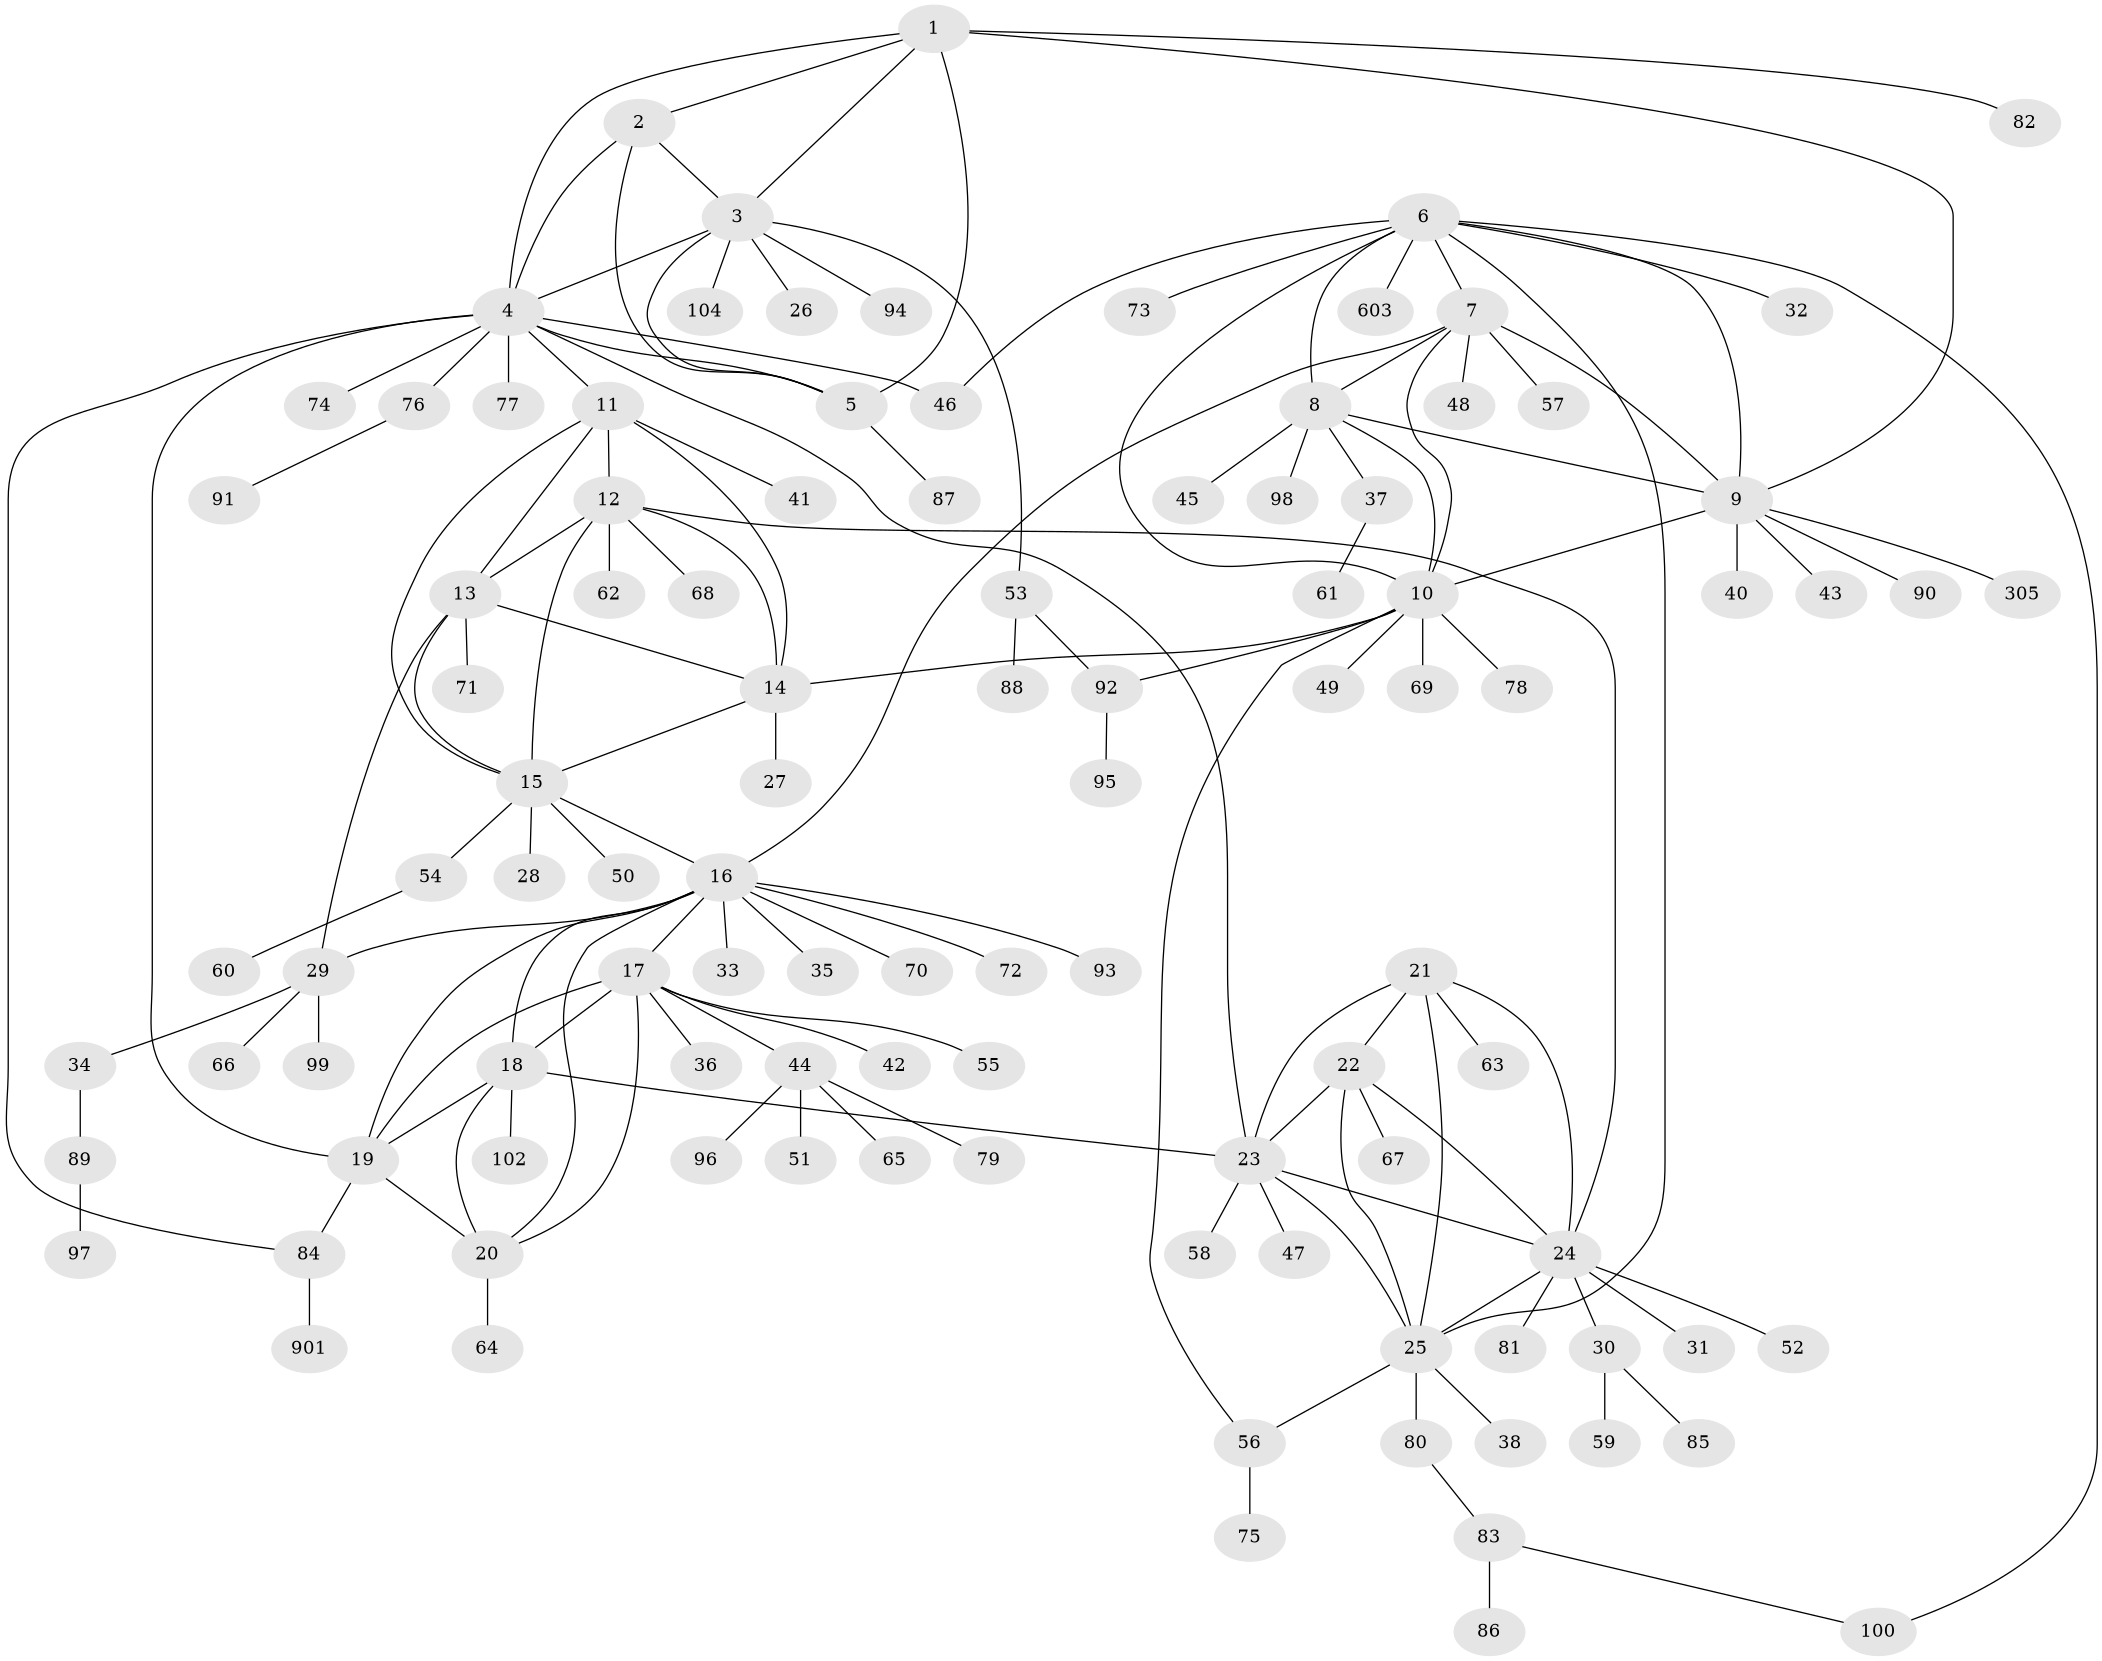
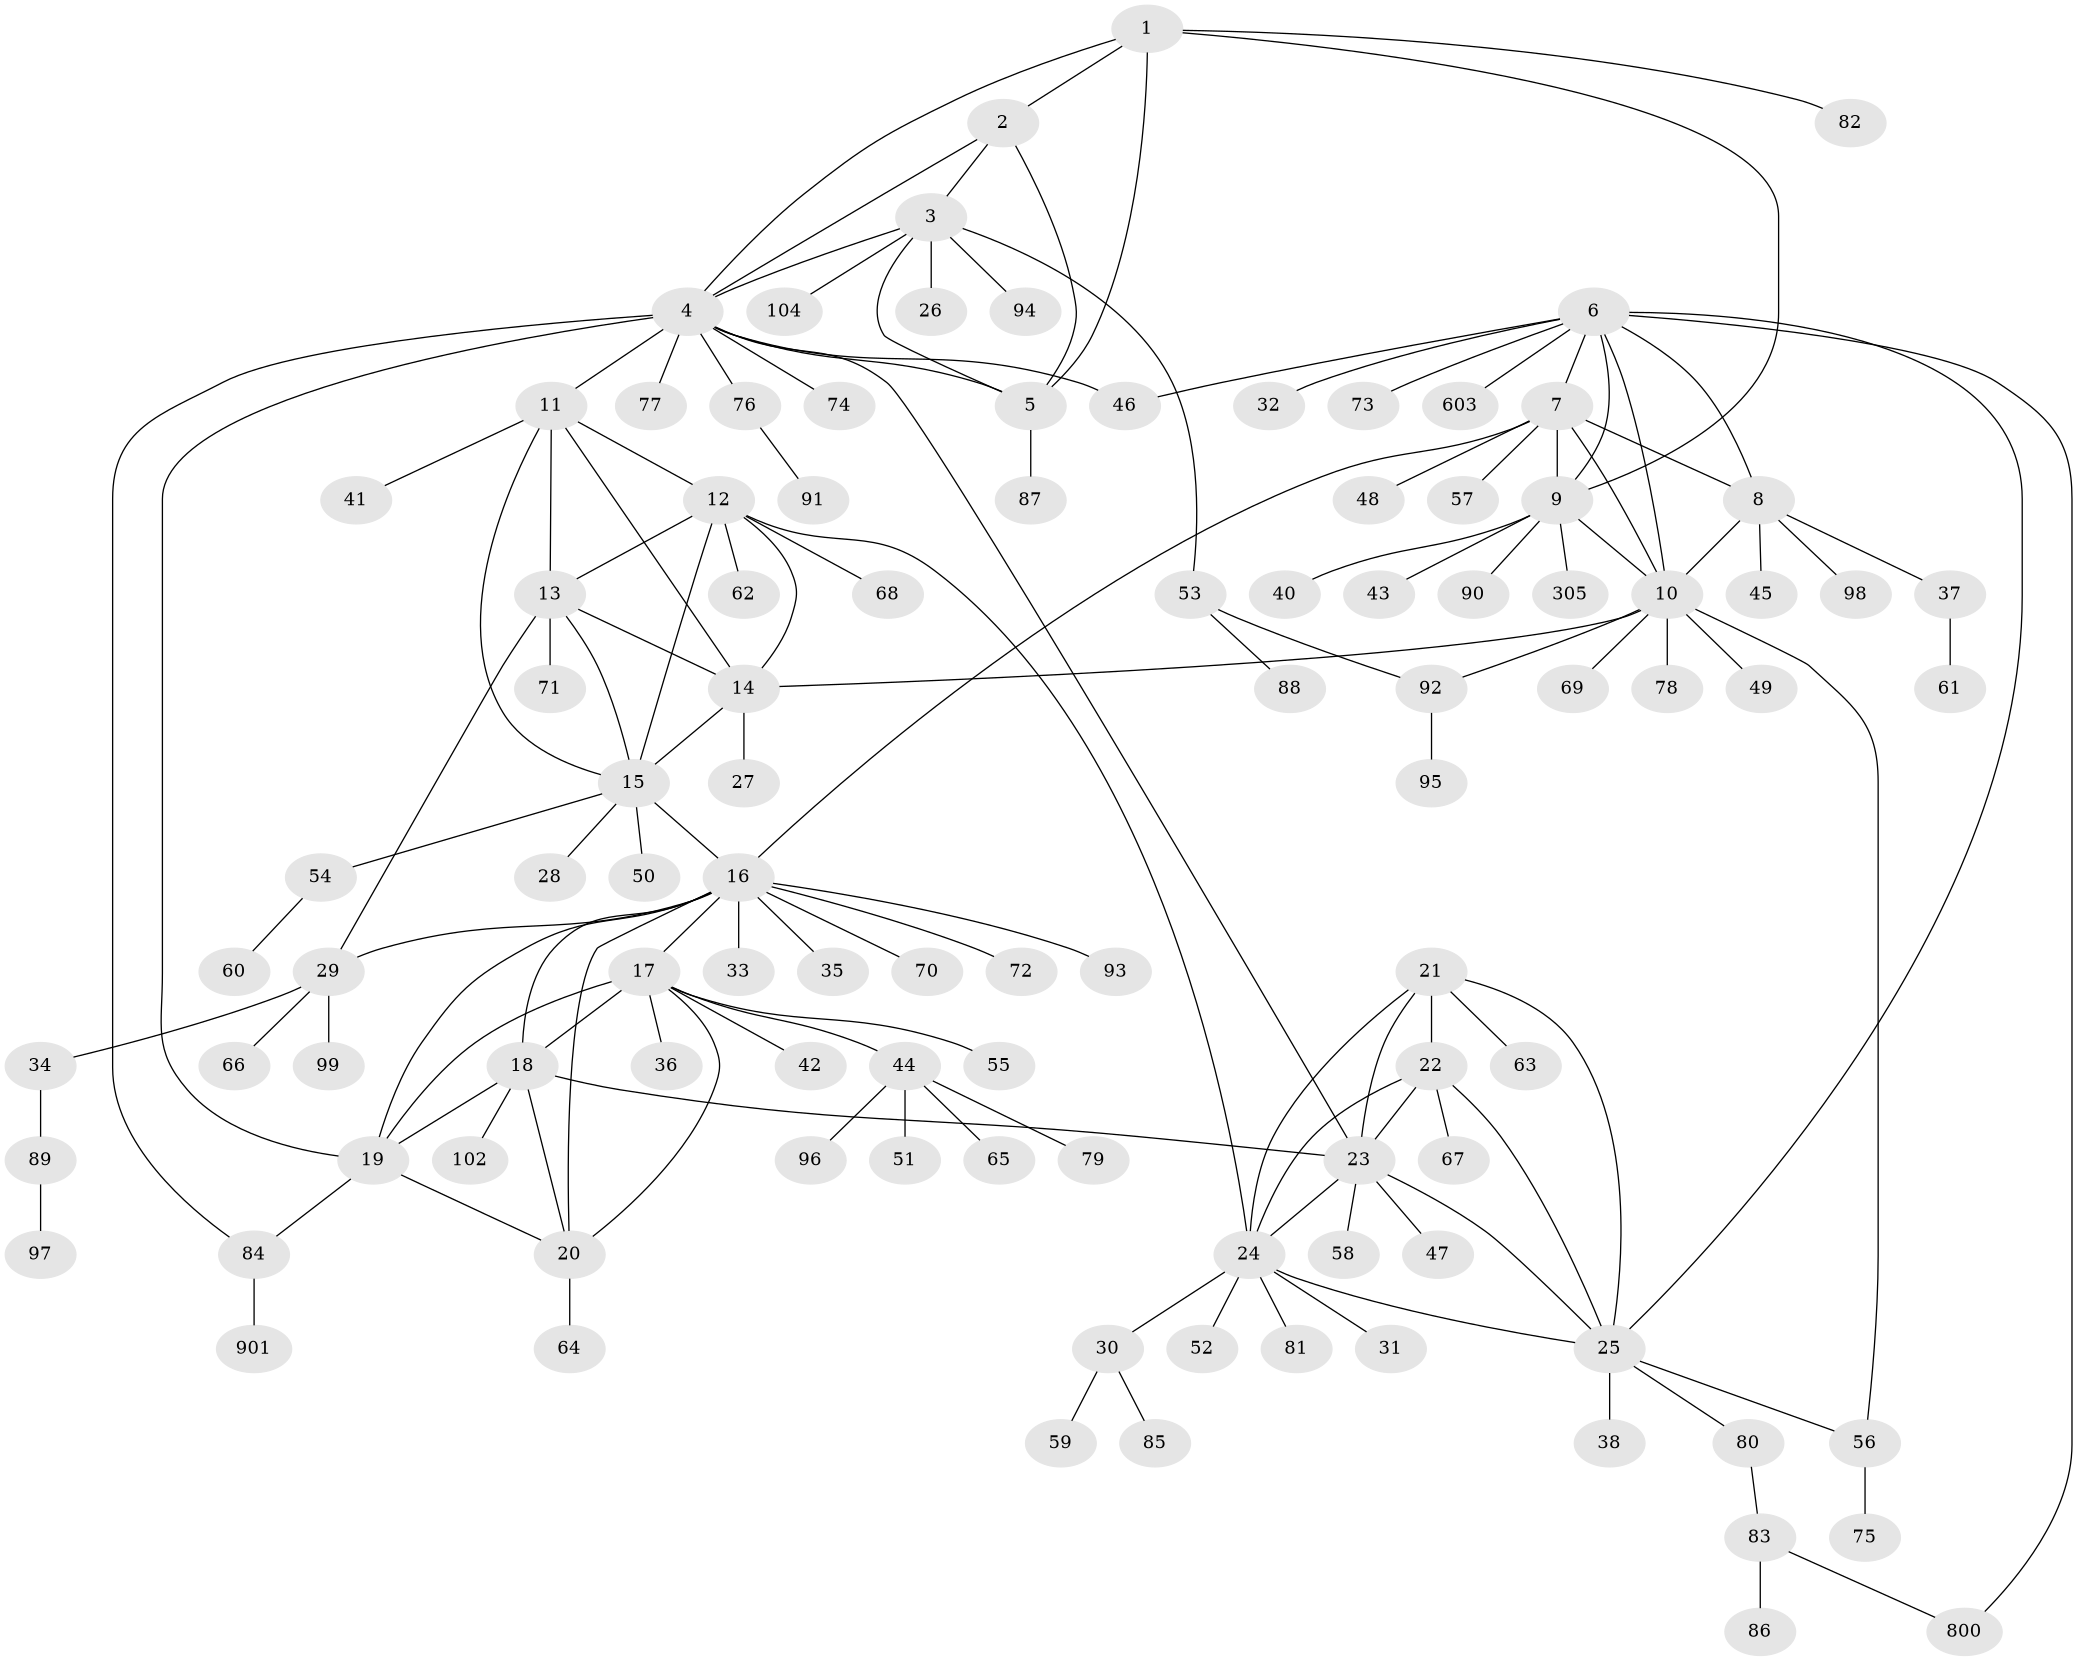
(836, 123) -> none
(1526, 454) -> none
(1879, 1632) -> (1965, 1632)
